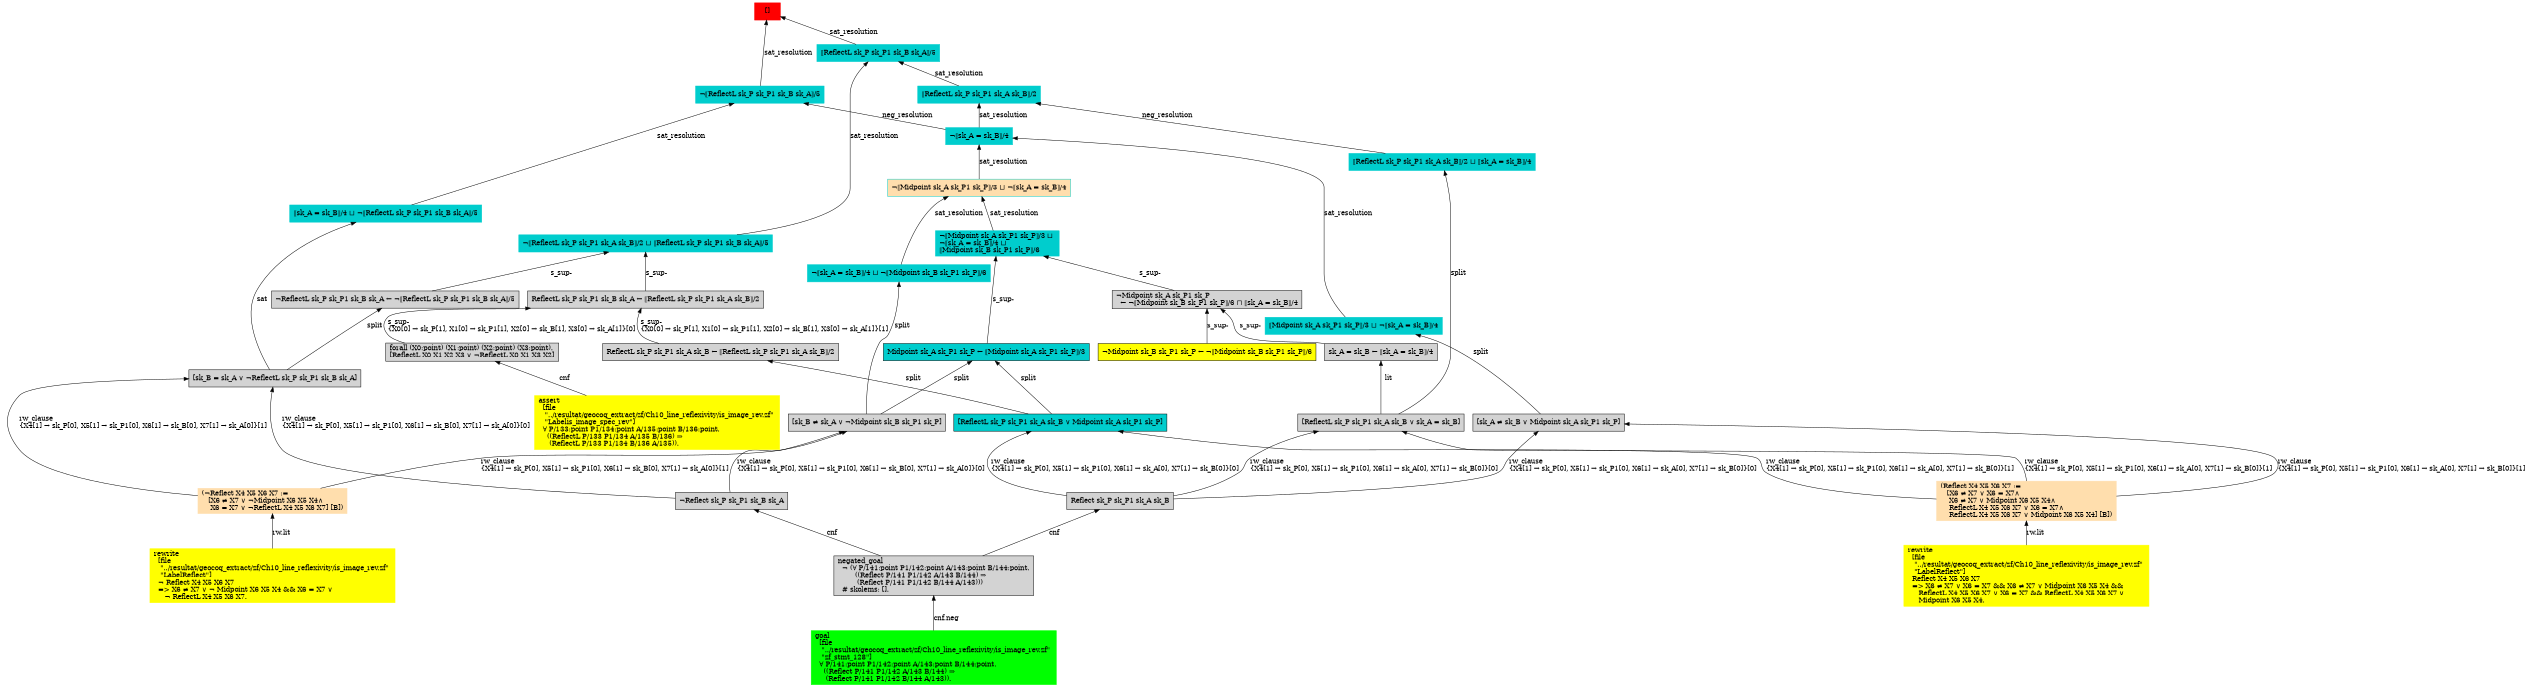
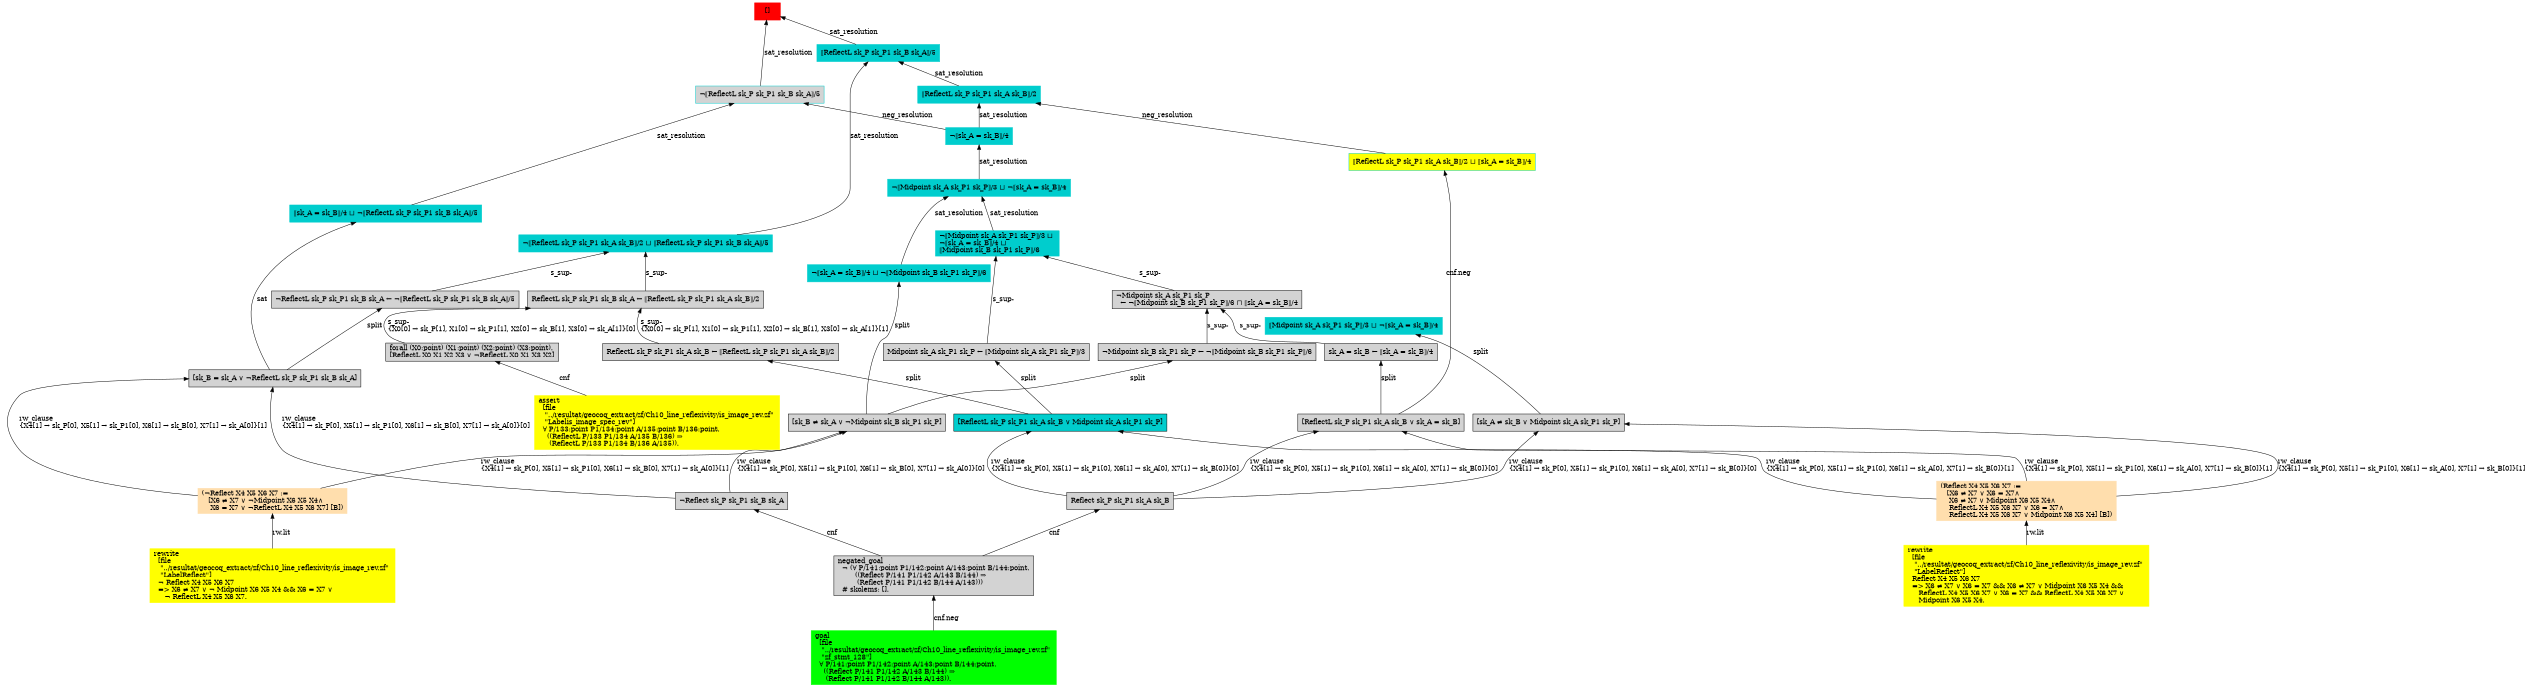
(760, 95) -> (760, 95)
(1242, 158) -> none
(1442, 162) -> (1442, 162)
(979, 188) -> (979, 188)
(1458, 273) -> (1458, 273)
(986, 352) -> (986, 352)
(1207, 352) -> (1207, 352)
(1389, 378) -> (1389, 378)
(926, 387) -> (1035, 387)
